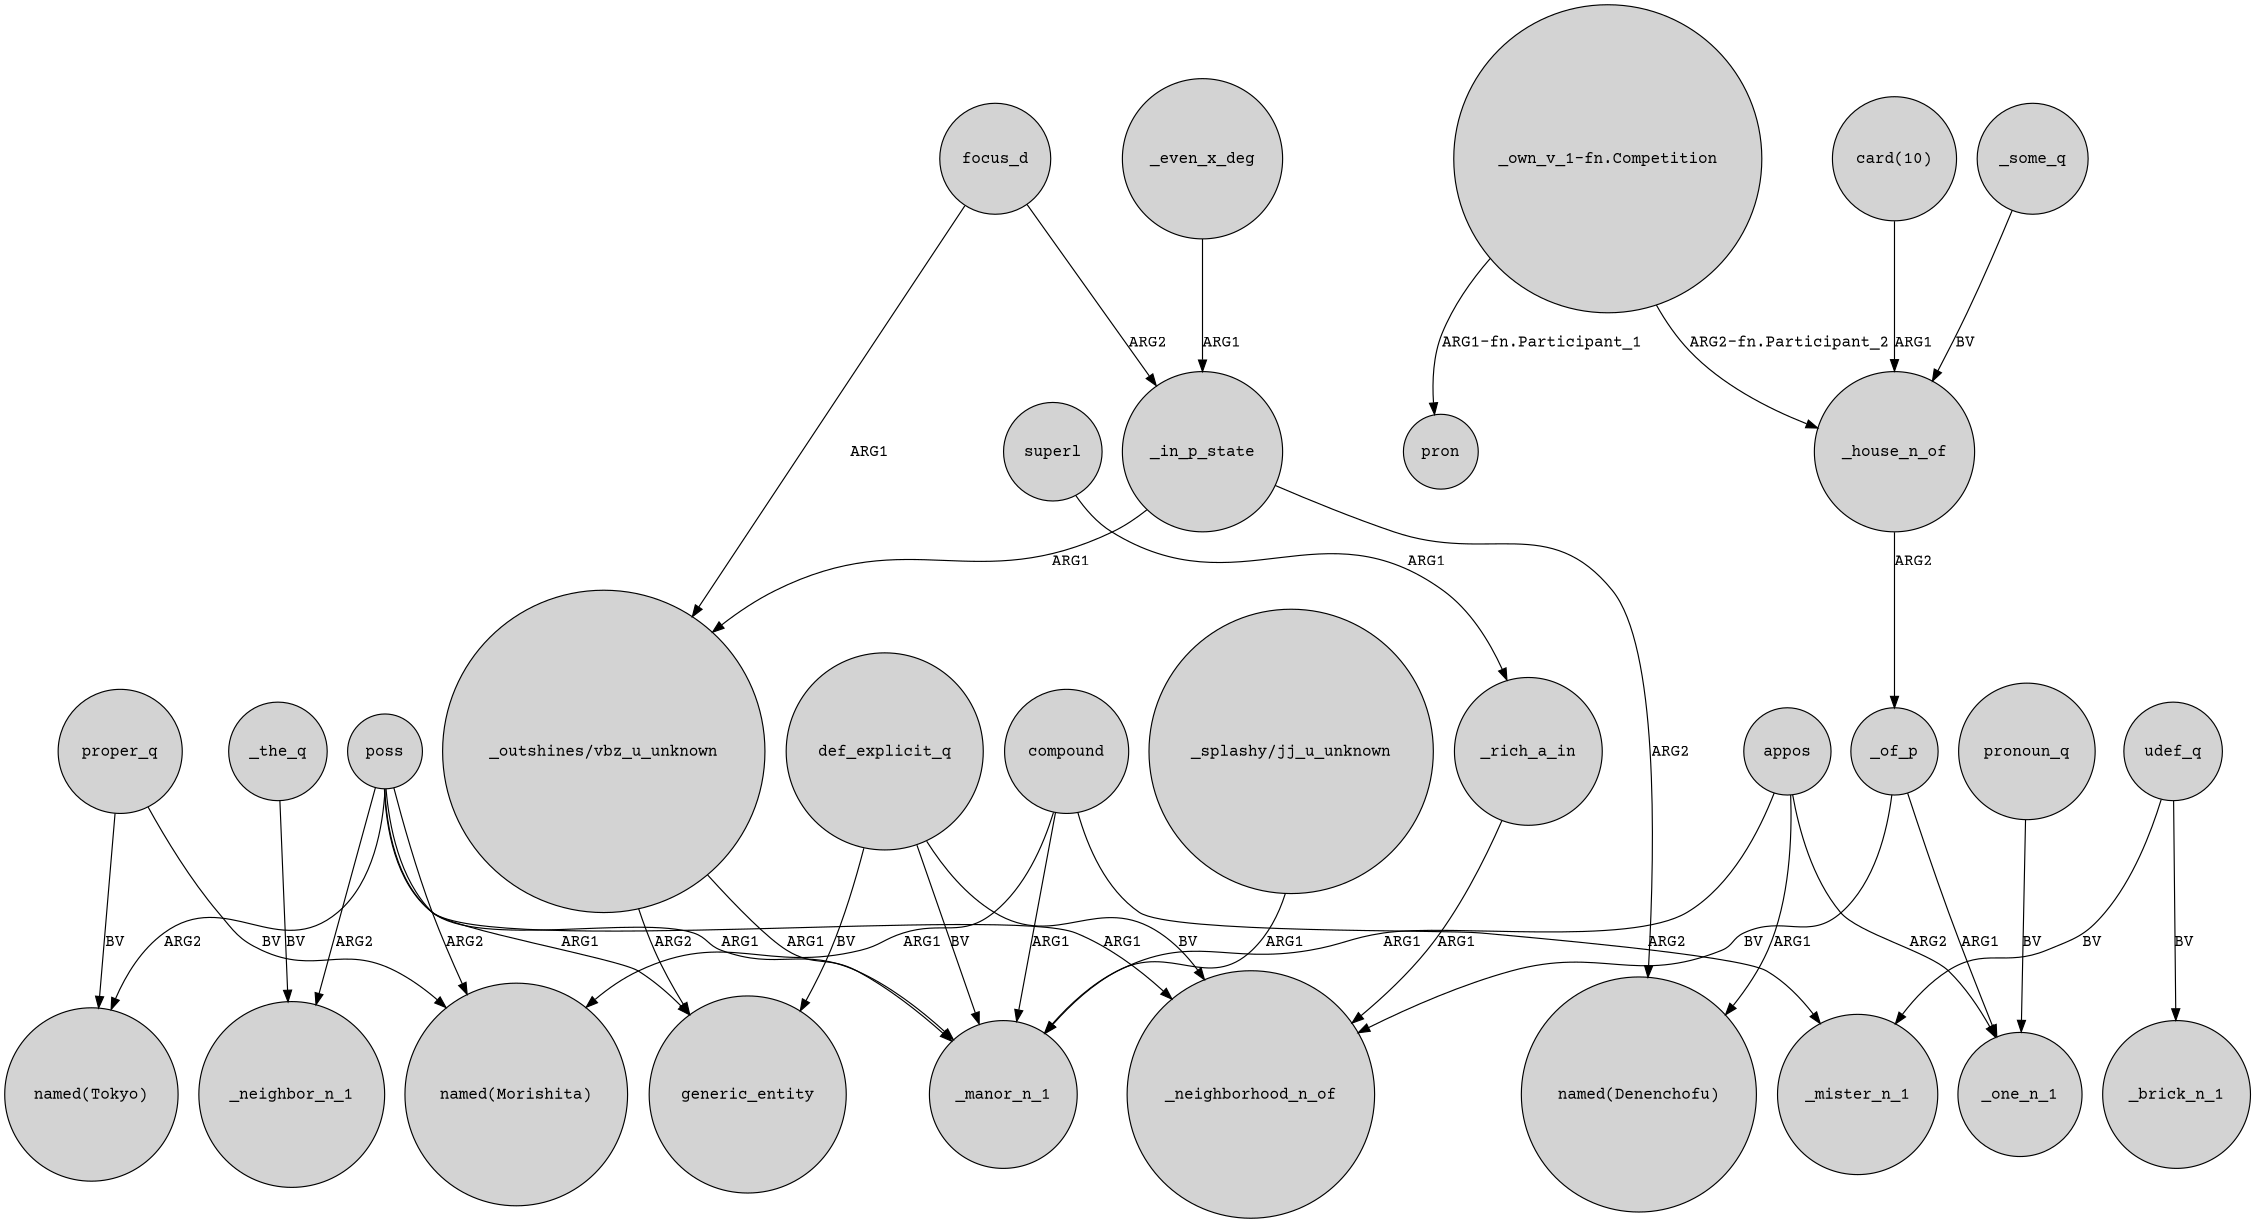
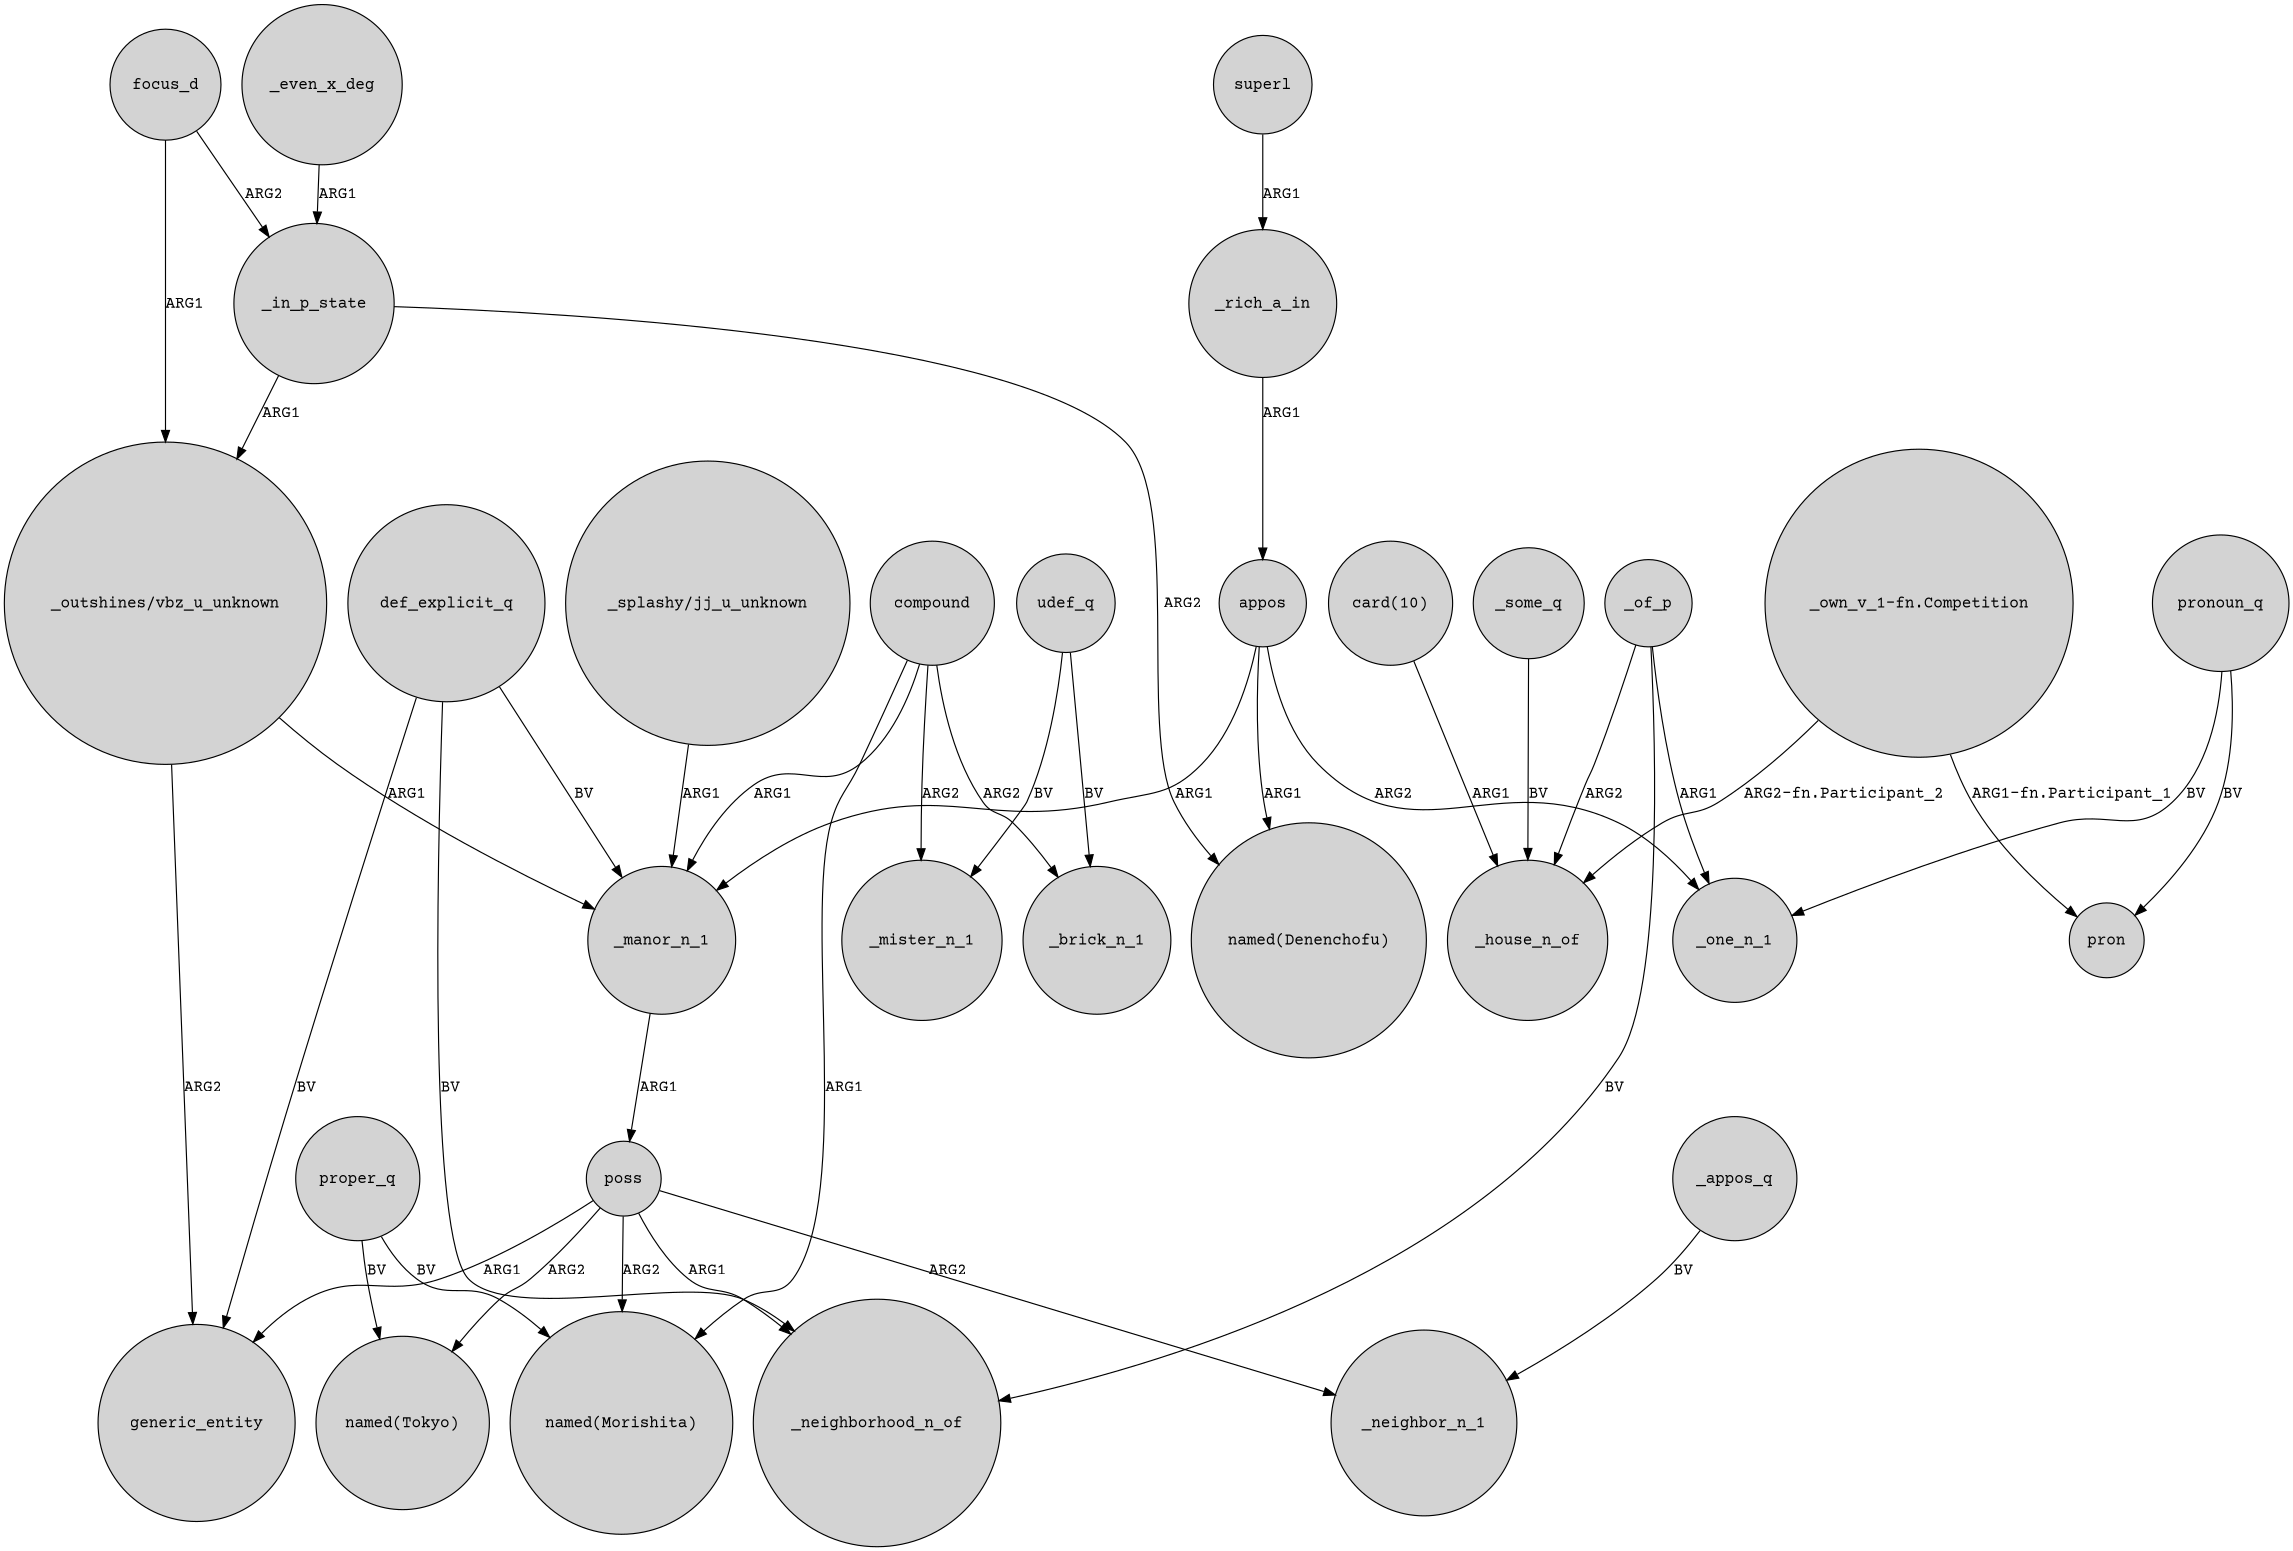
(1894, 614) -> (1600, 750)
(278, 751) -> (1735, 1179)
none -> (970, 781)
none -> (2219, 801)
(1447, 922) -> (1263, 463)
(633, 927) -> (641, 1072)
